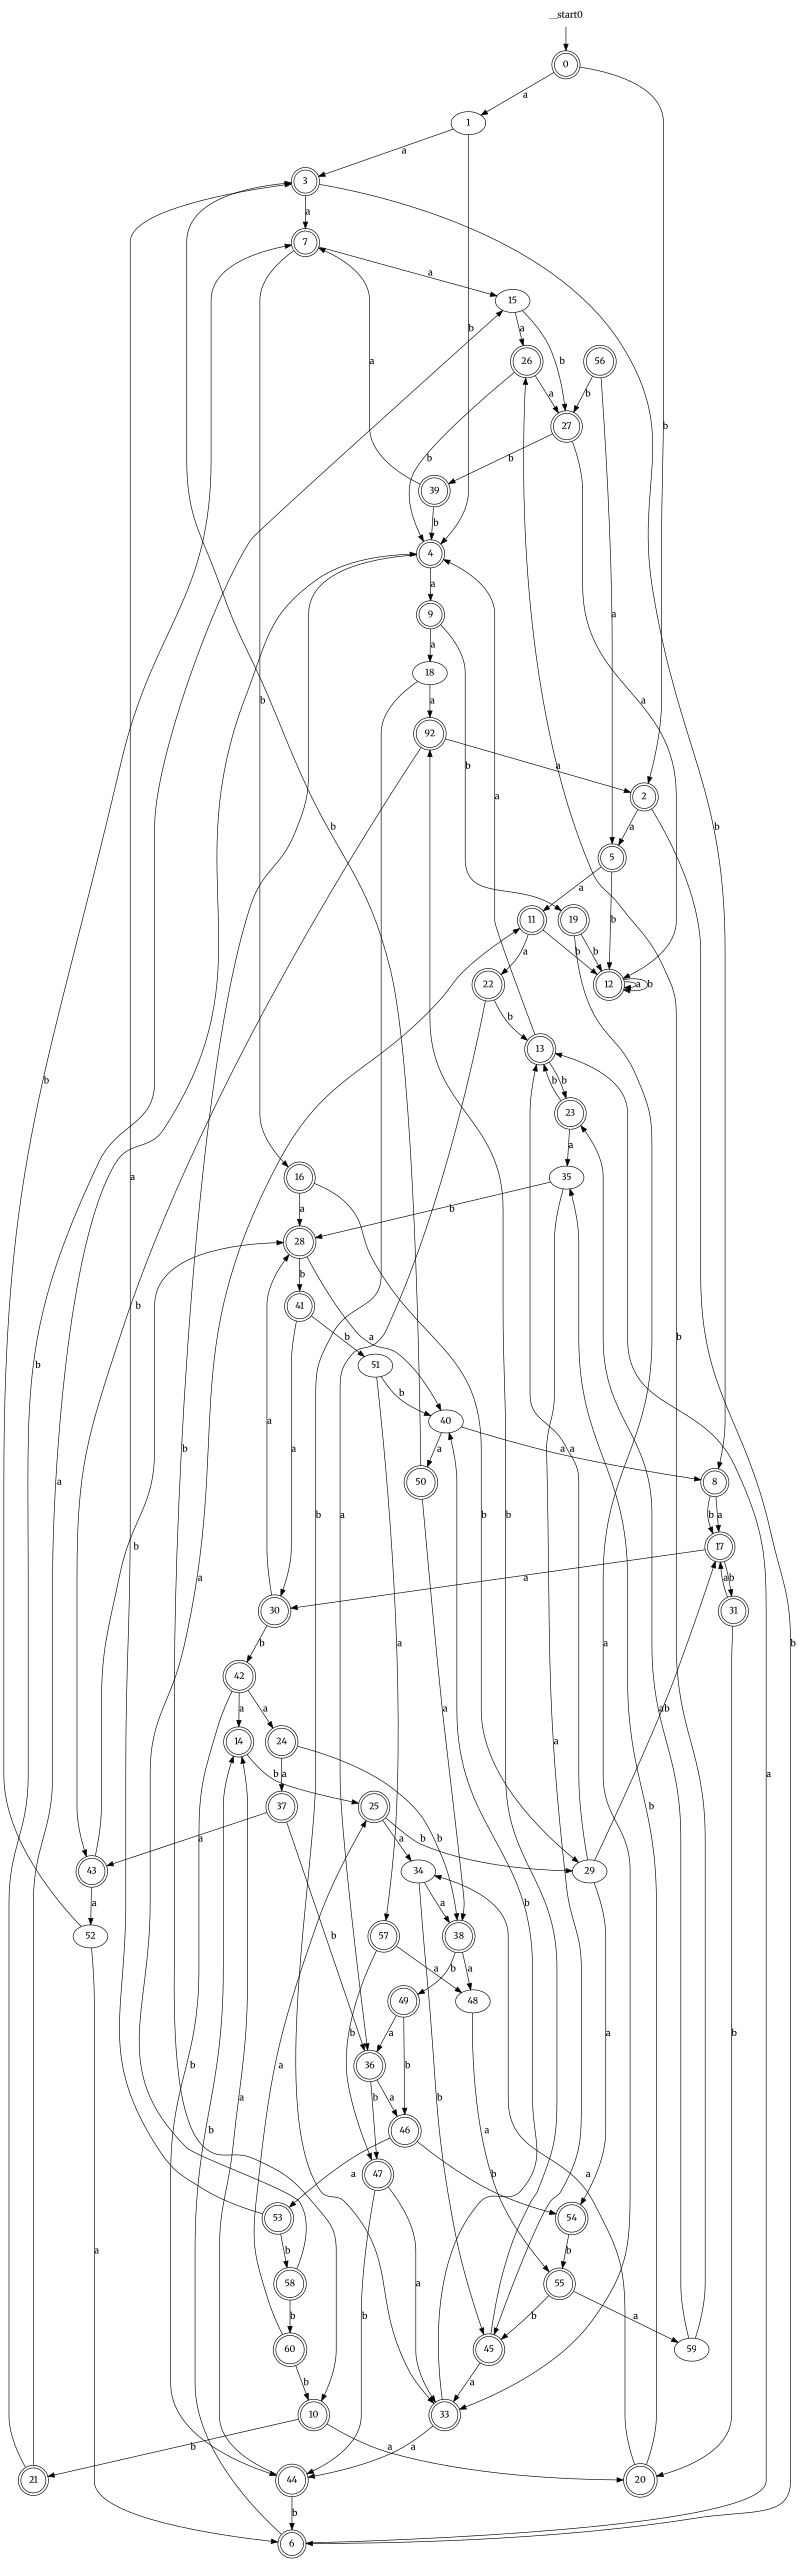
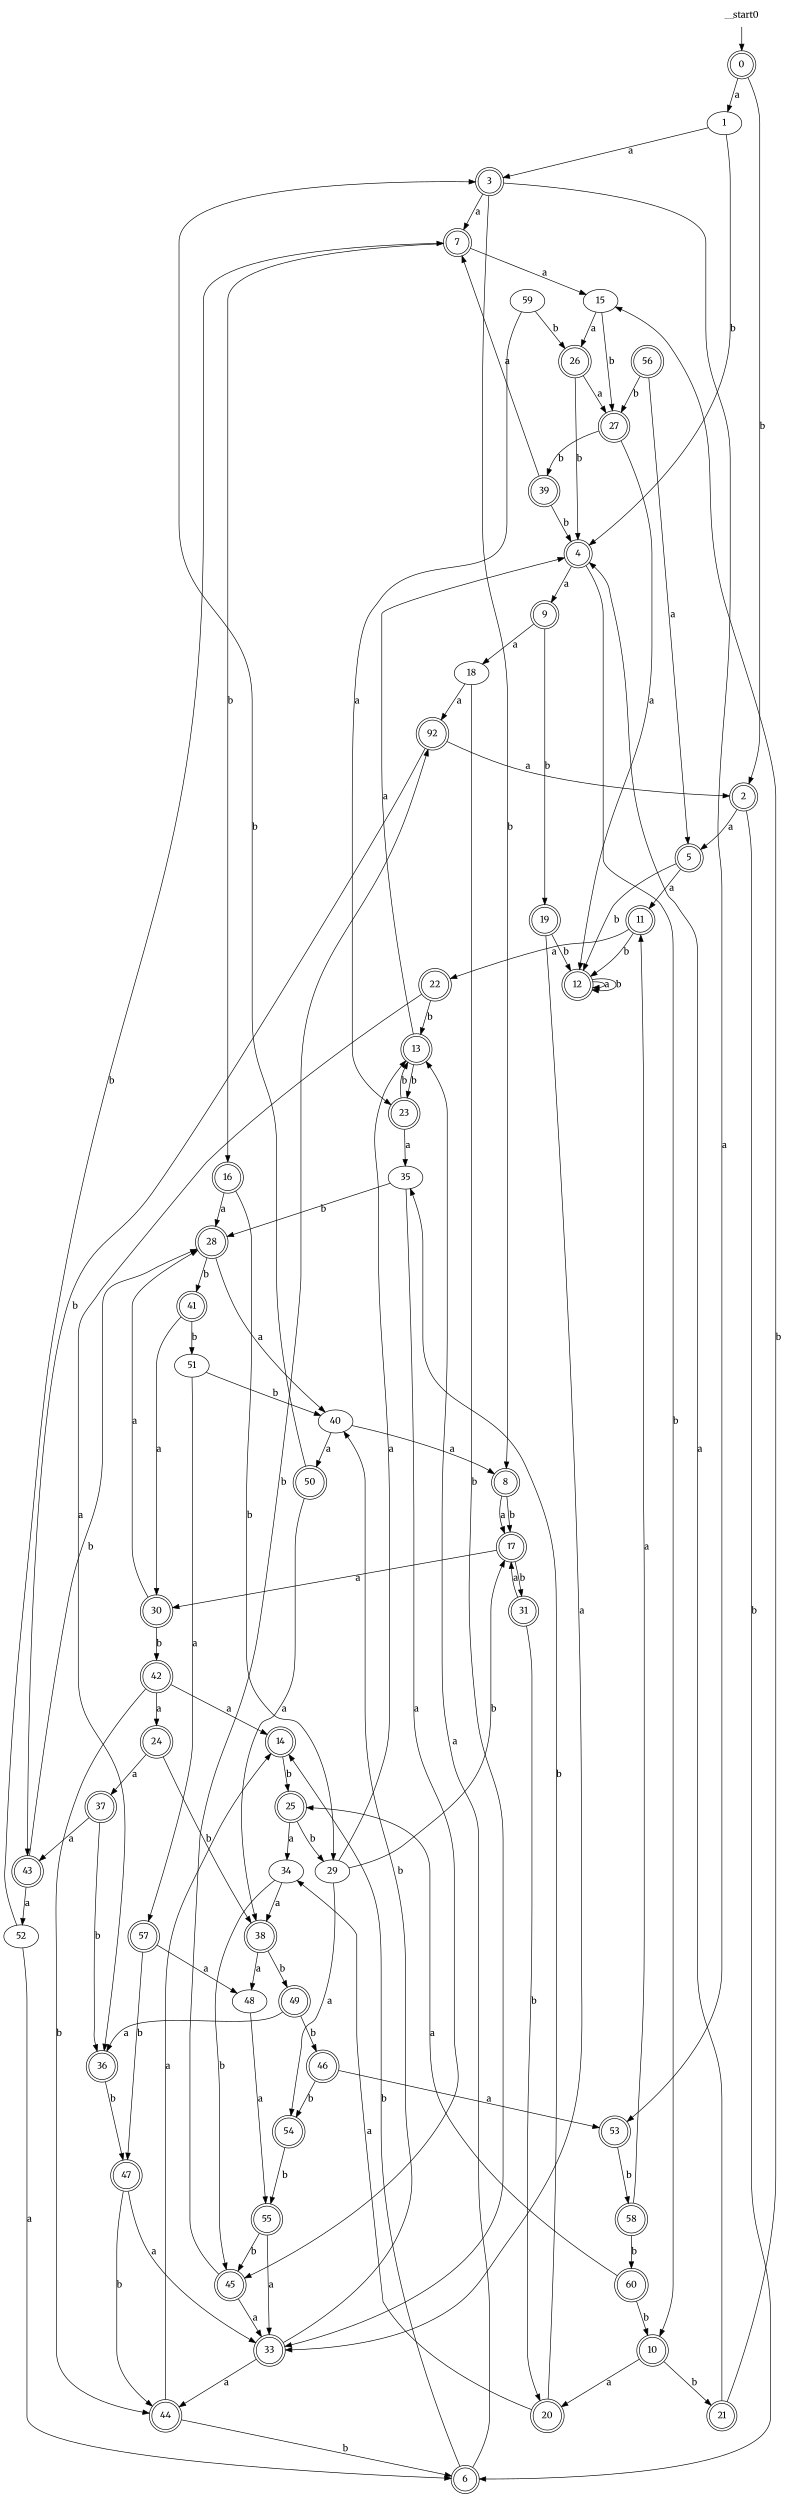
(130, 1177) -> (722, 1084)
(386, 2095) -> none
(620, 2314) -> (268, 2282)
